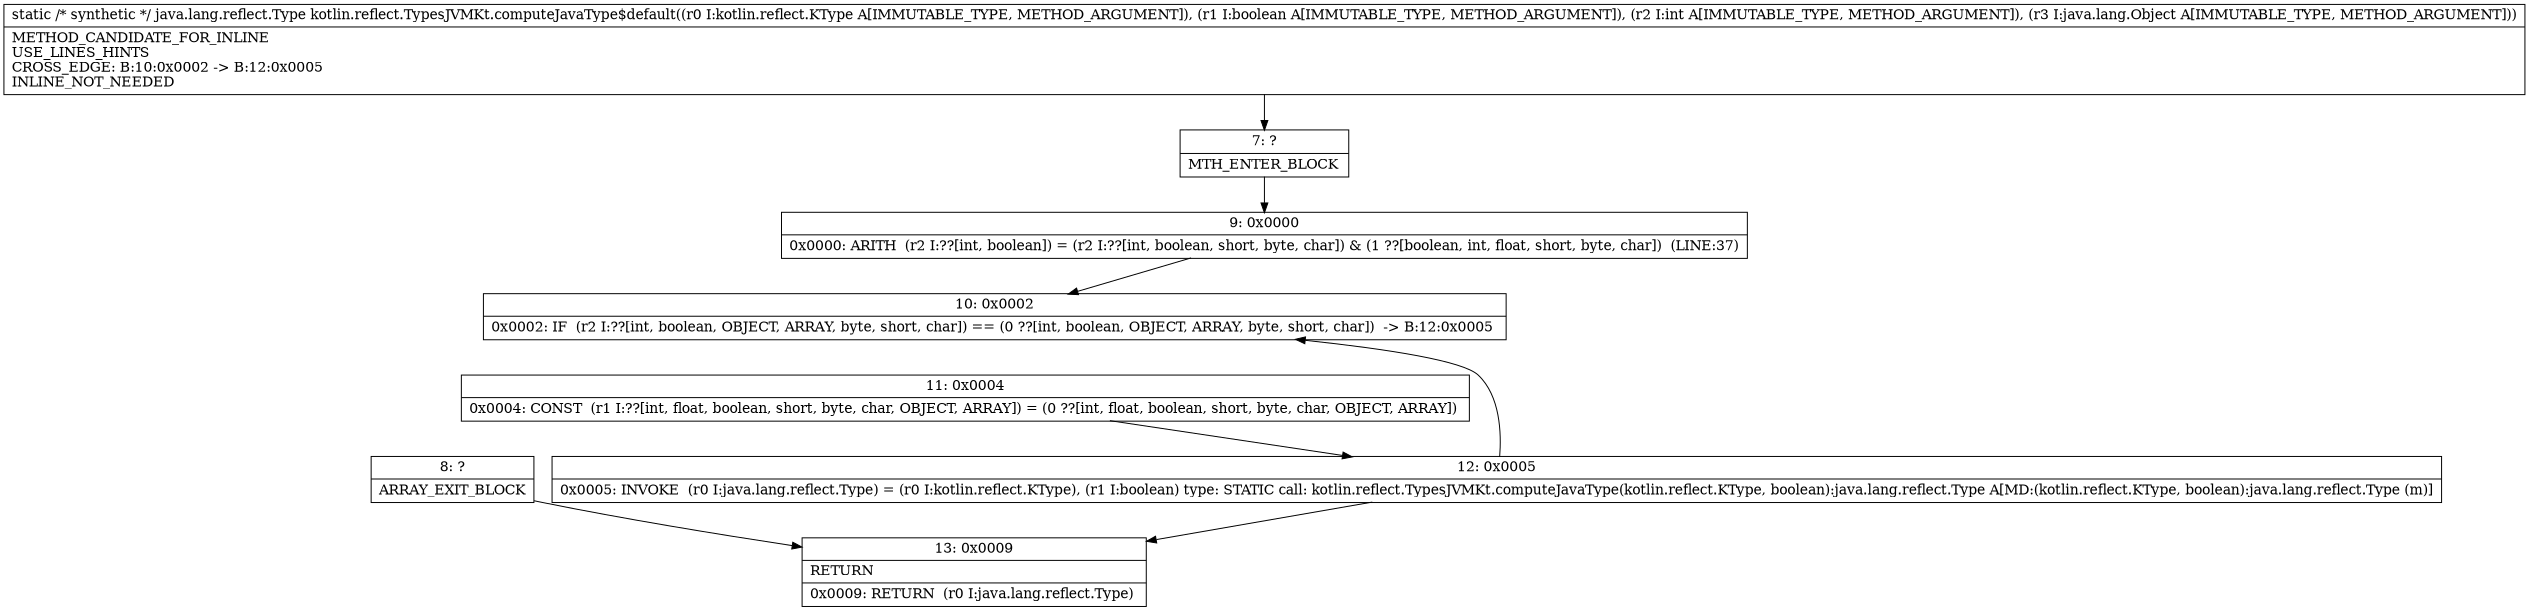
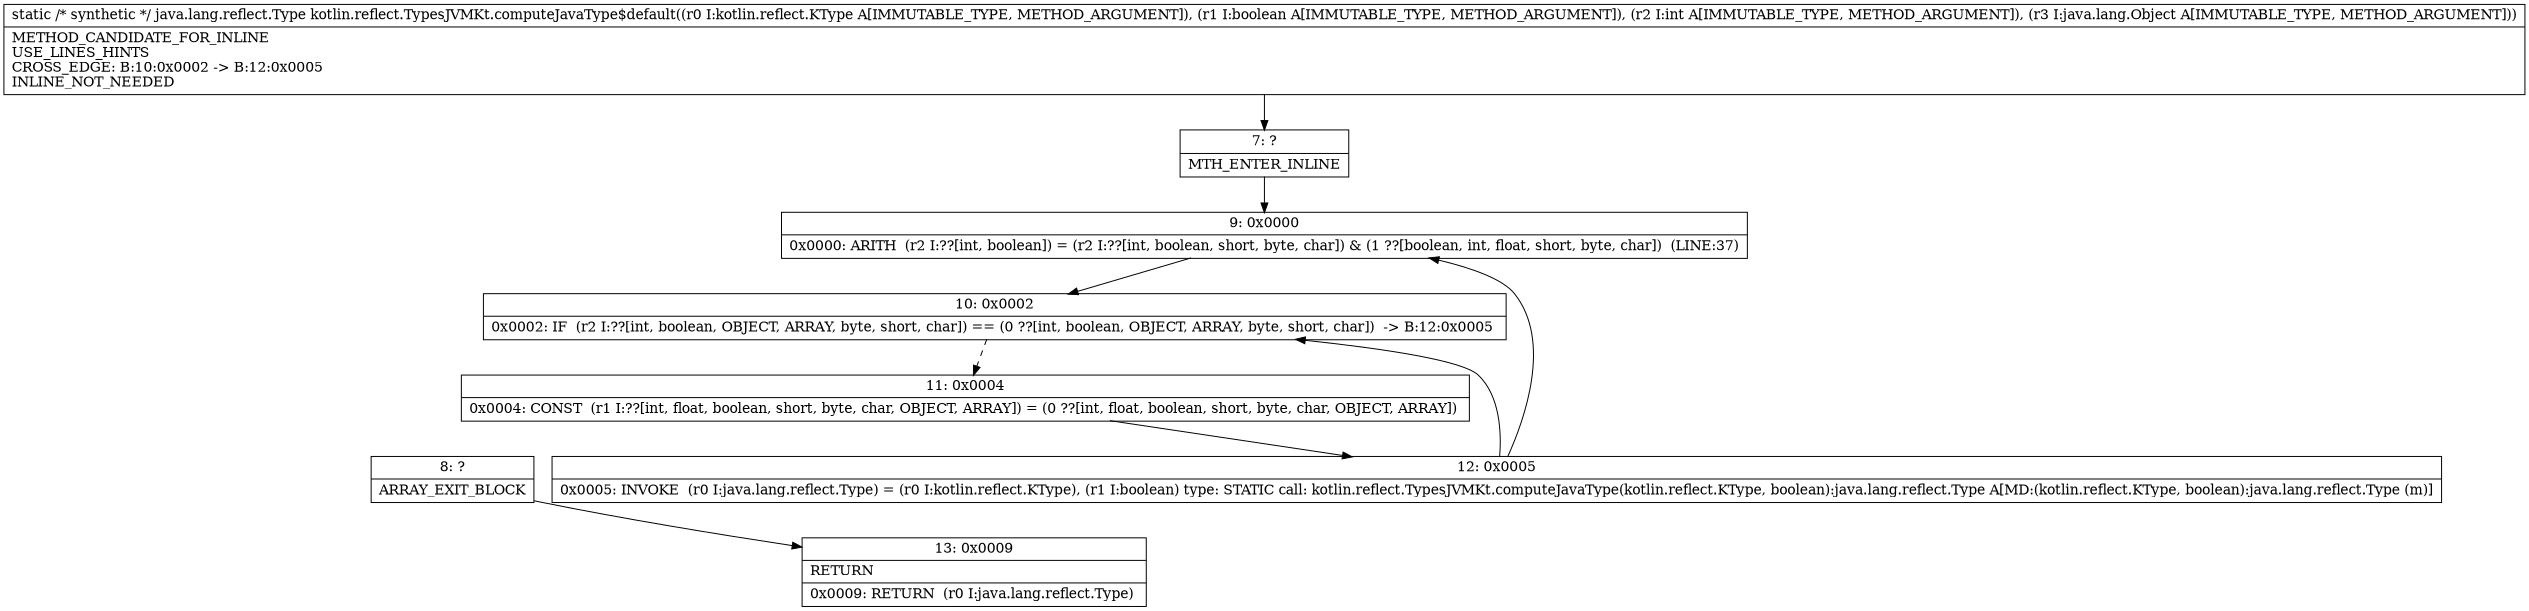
(1263, 165) -> (1264, 165)
none -> (982, 353)
(1264, 521) -> (1532, 333)
